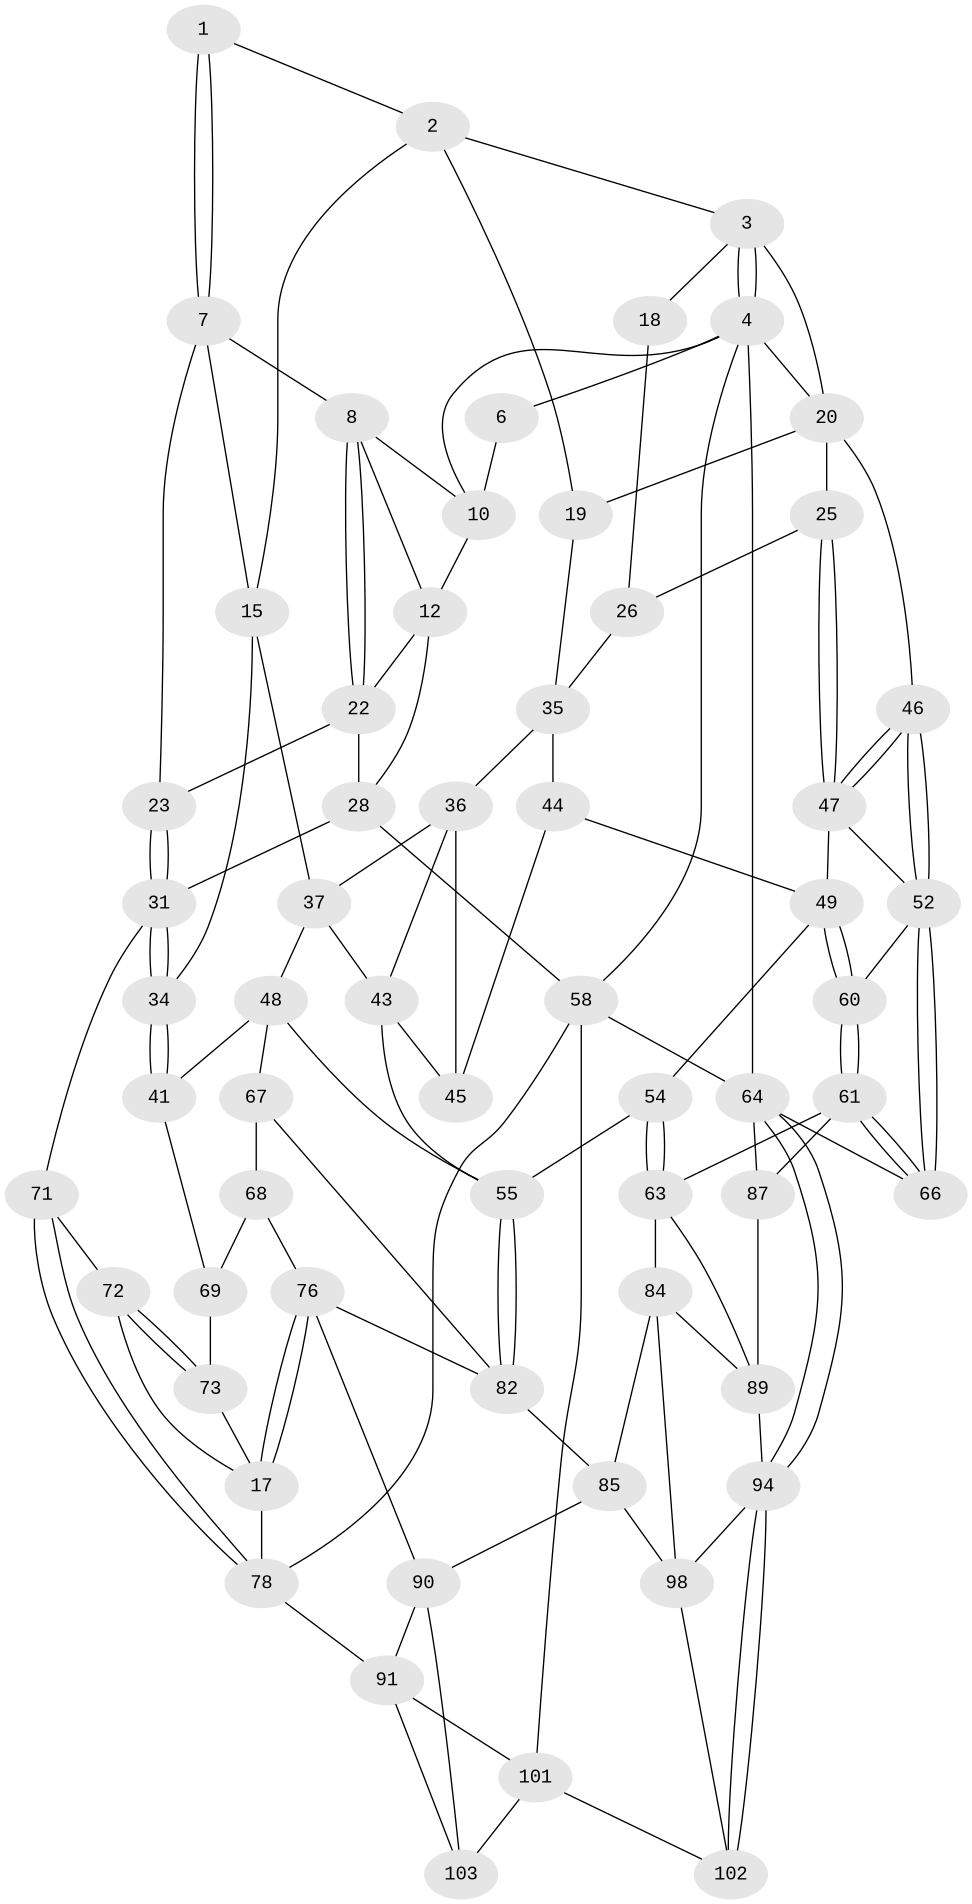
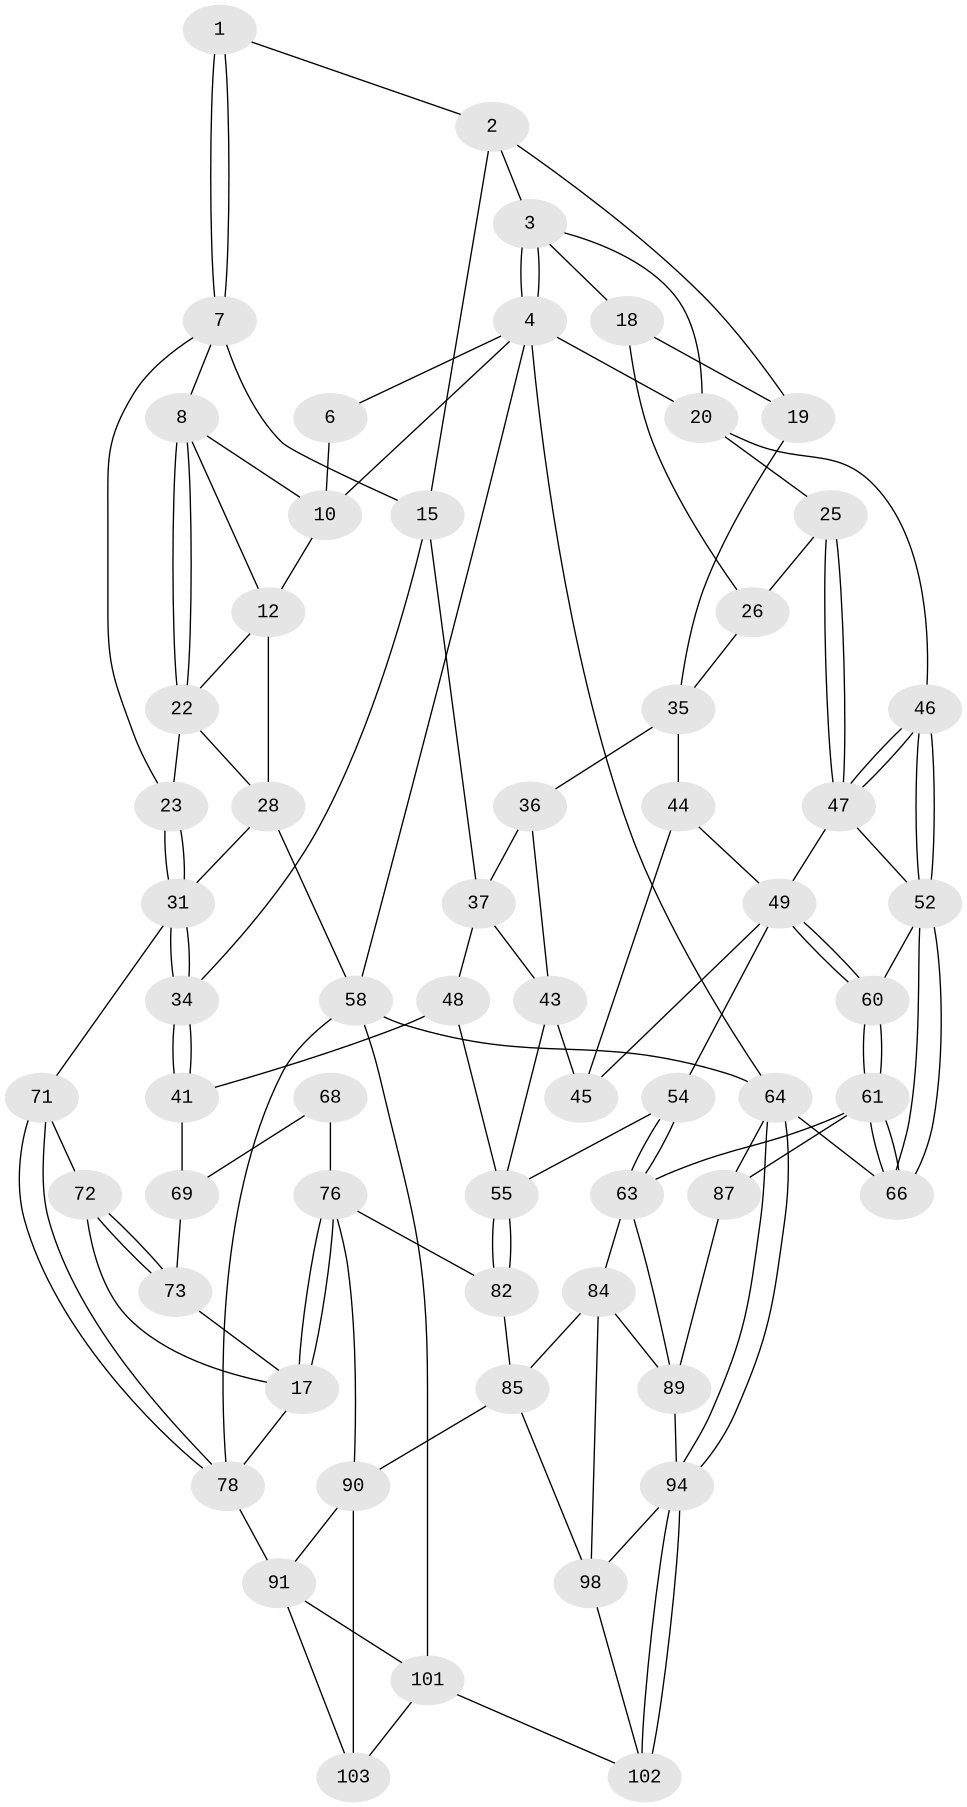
(696, 468) -> (713, 369)
(456, 952) -> (681, 1000)
(256, 1098) -> none
